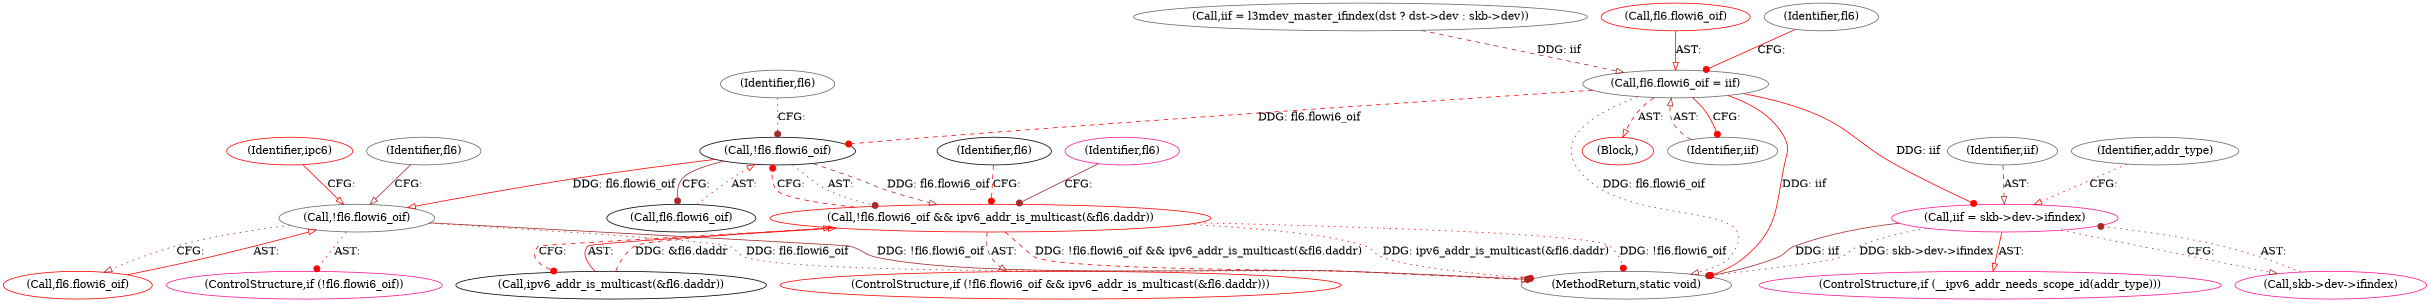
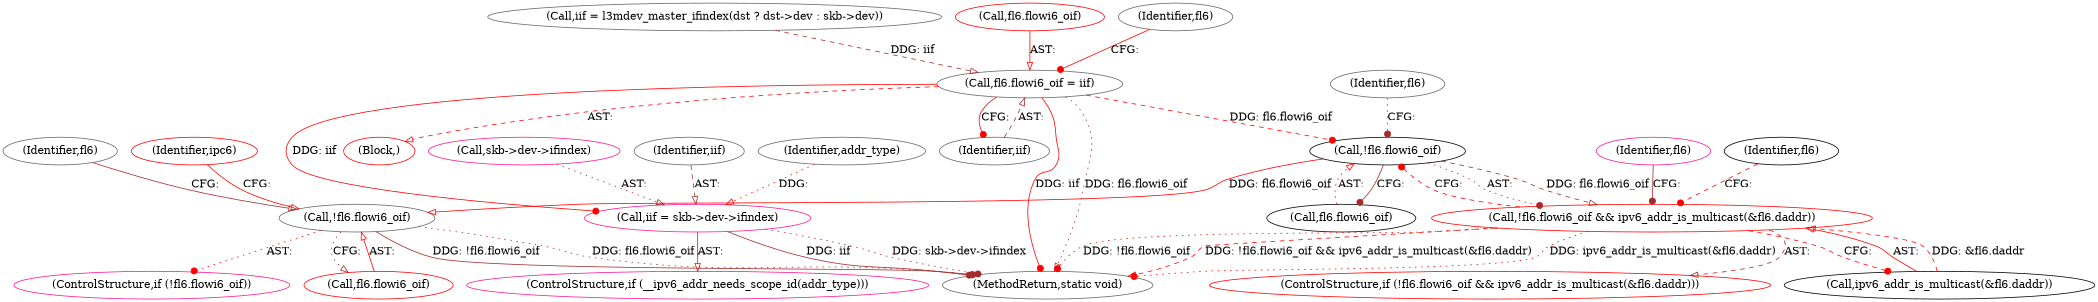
(2105, 185) -> (795, 185)
(2204, 242) -> (607, 183)
(2165, 251) -> none
